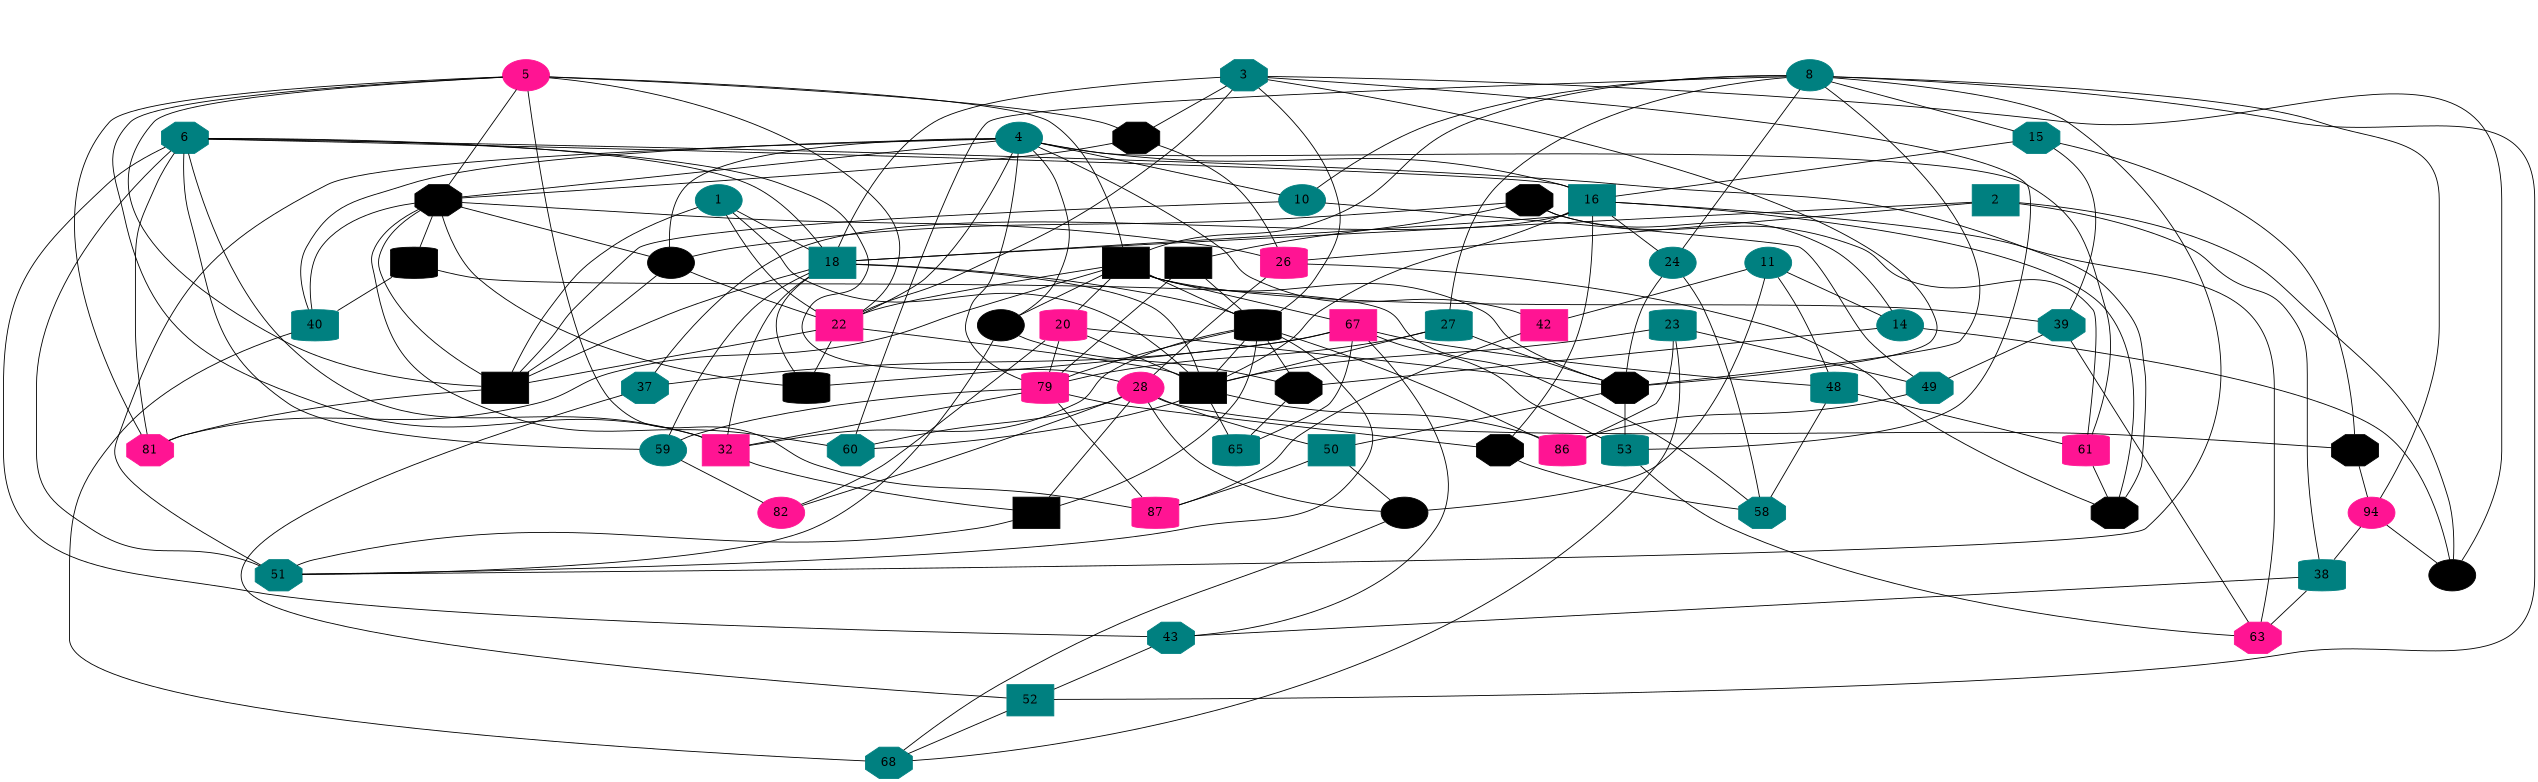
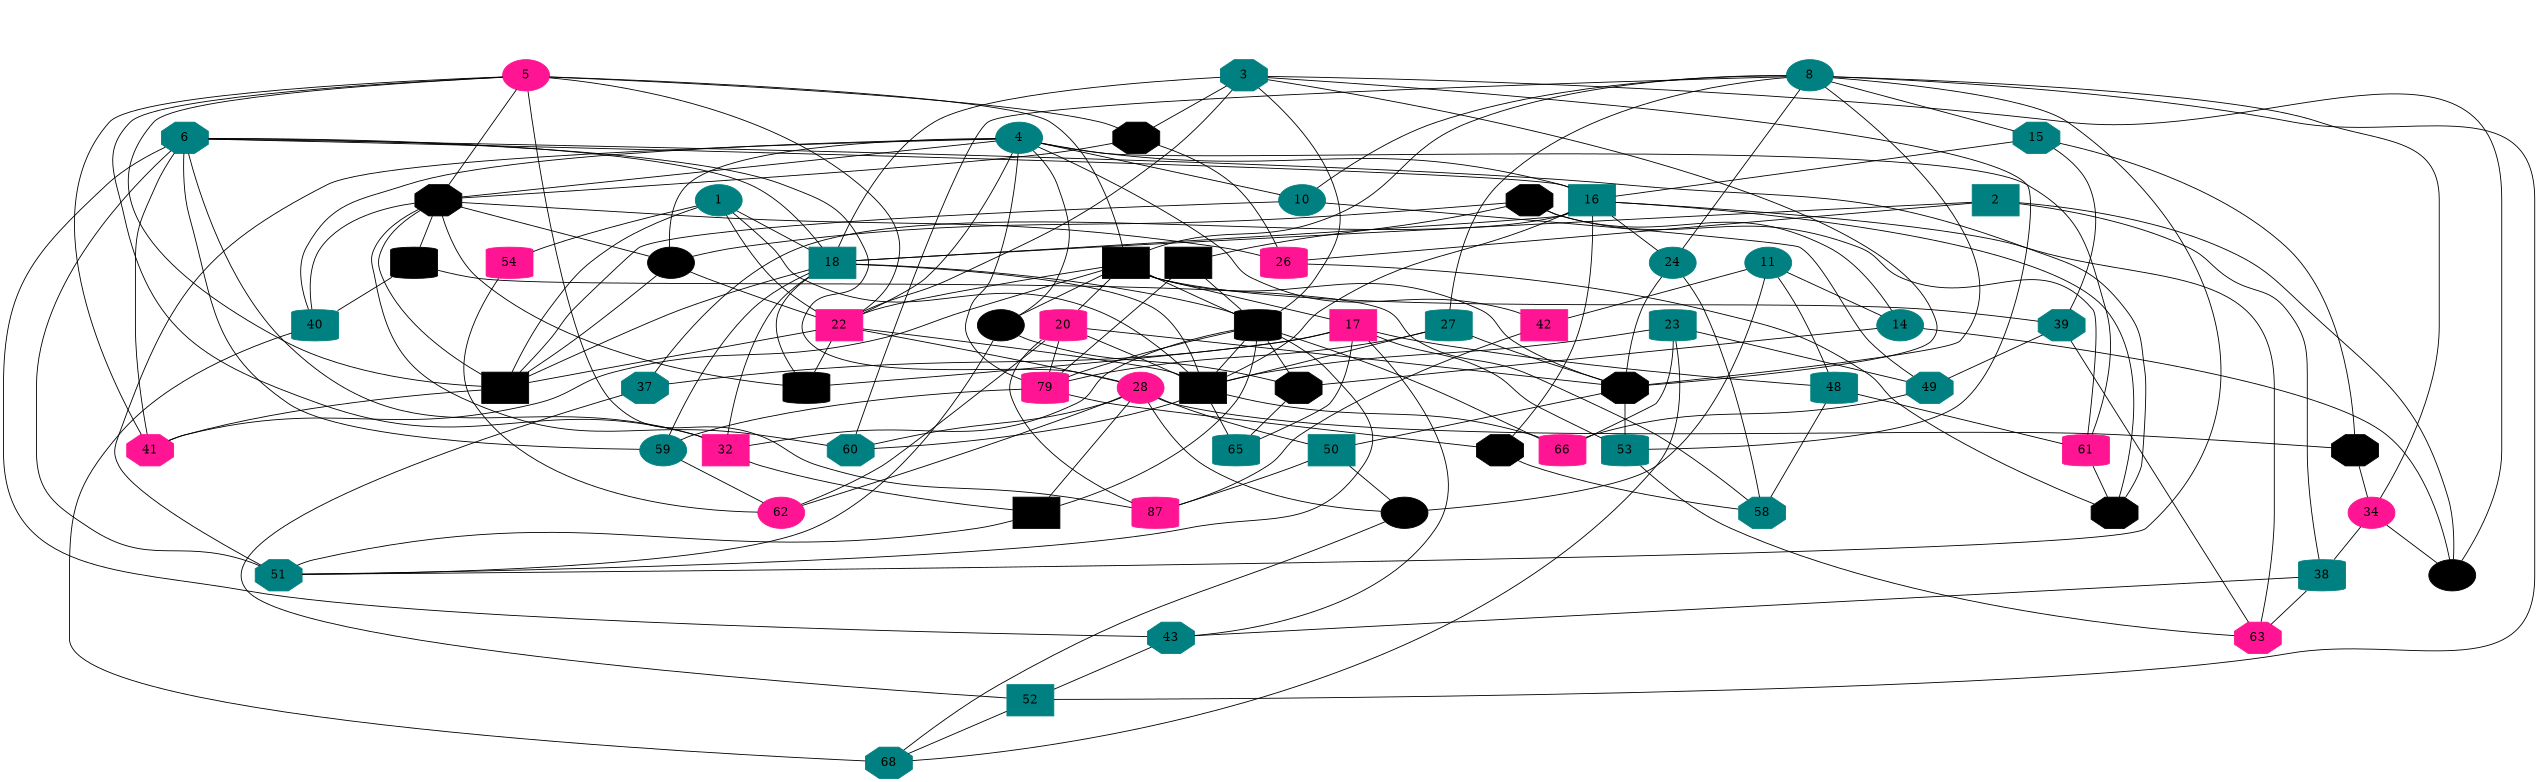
none -> (510, 263)
(1209, 325) -> (991, 355)
(1353, 325) -> (1353, 325)
(885, 419) -> none
(150, 450) -> (150, 450)
(1100, 450) -> (1040, 442)
(1562, 450) -> (1562, 450)
(781, 513) -> (781, 513)
(2372, 513) -> (2372, 513)
